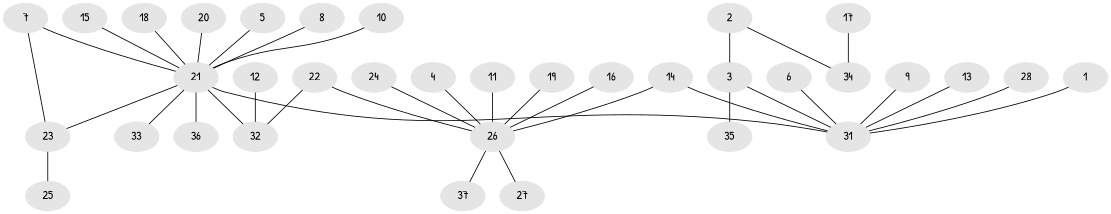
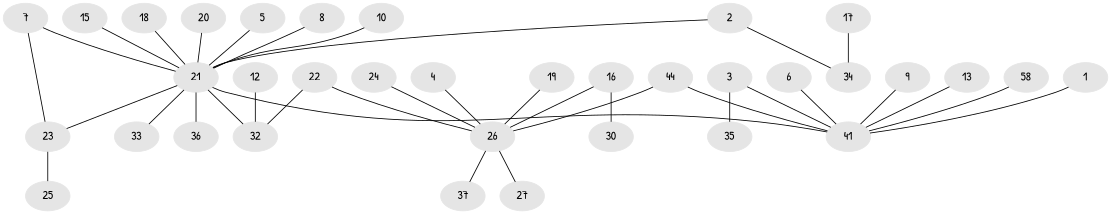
(730, 48) -> (459, 34)
(493, 77) -> none
(670, 77) -> (670, 77)
(1026, 77) -> (1026, 77)
none -> (611, 137)
(848, 137) -> (848, 137)
